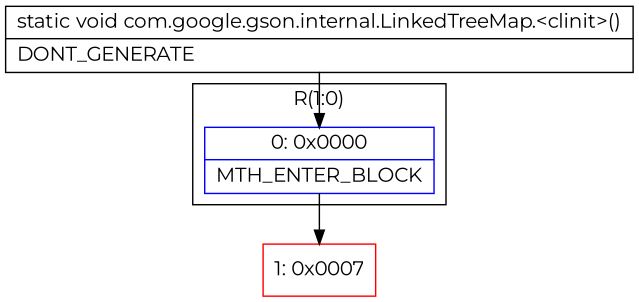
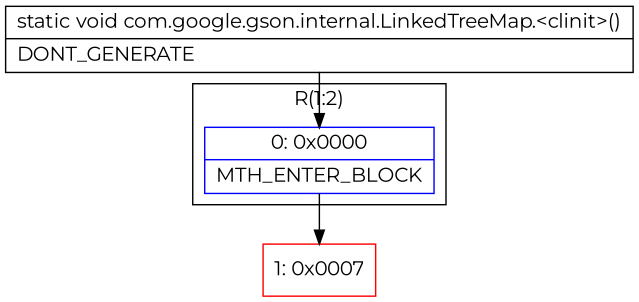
(319, 100) -> (319, 100)
